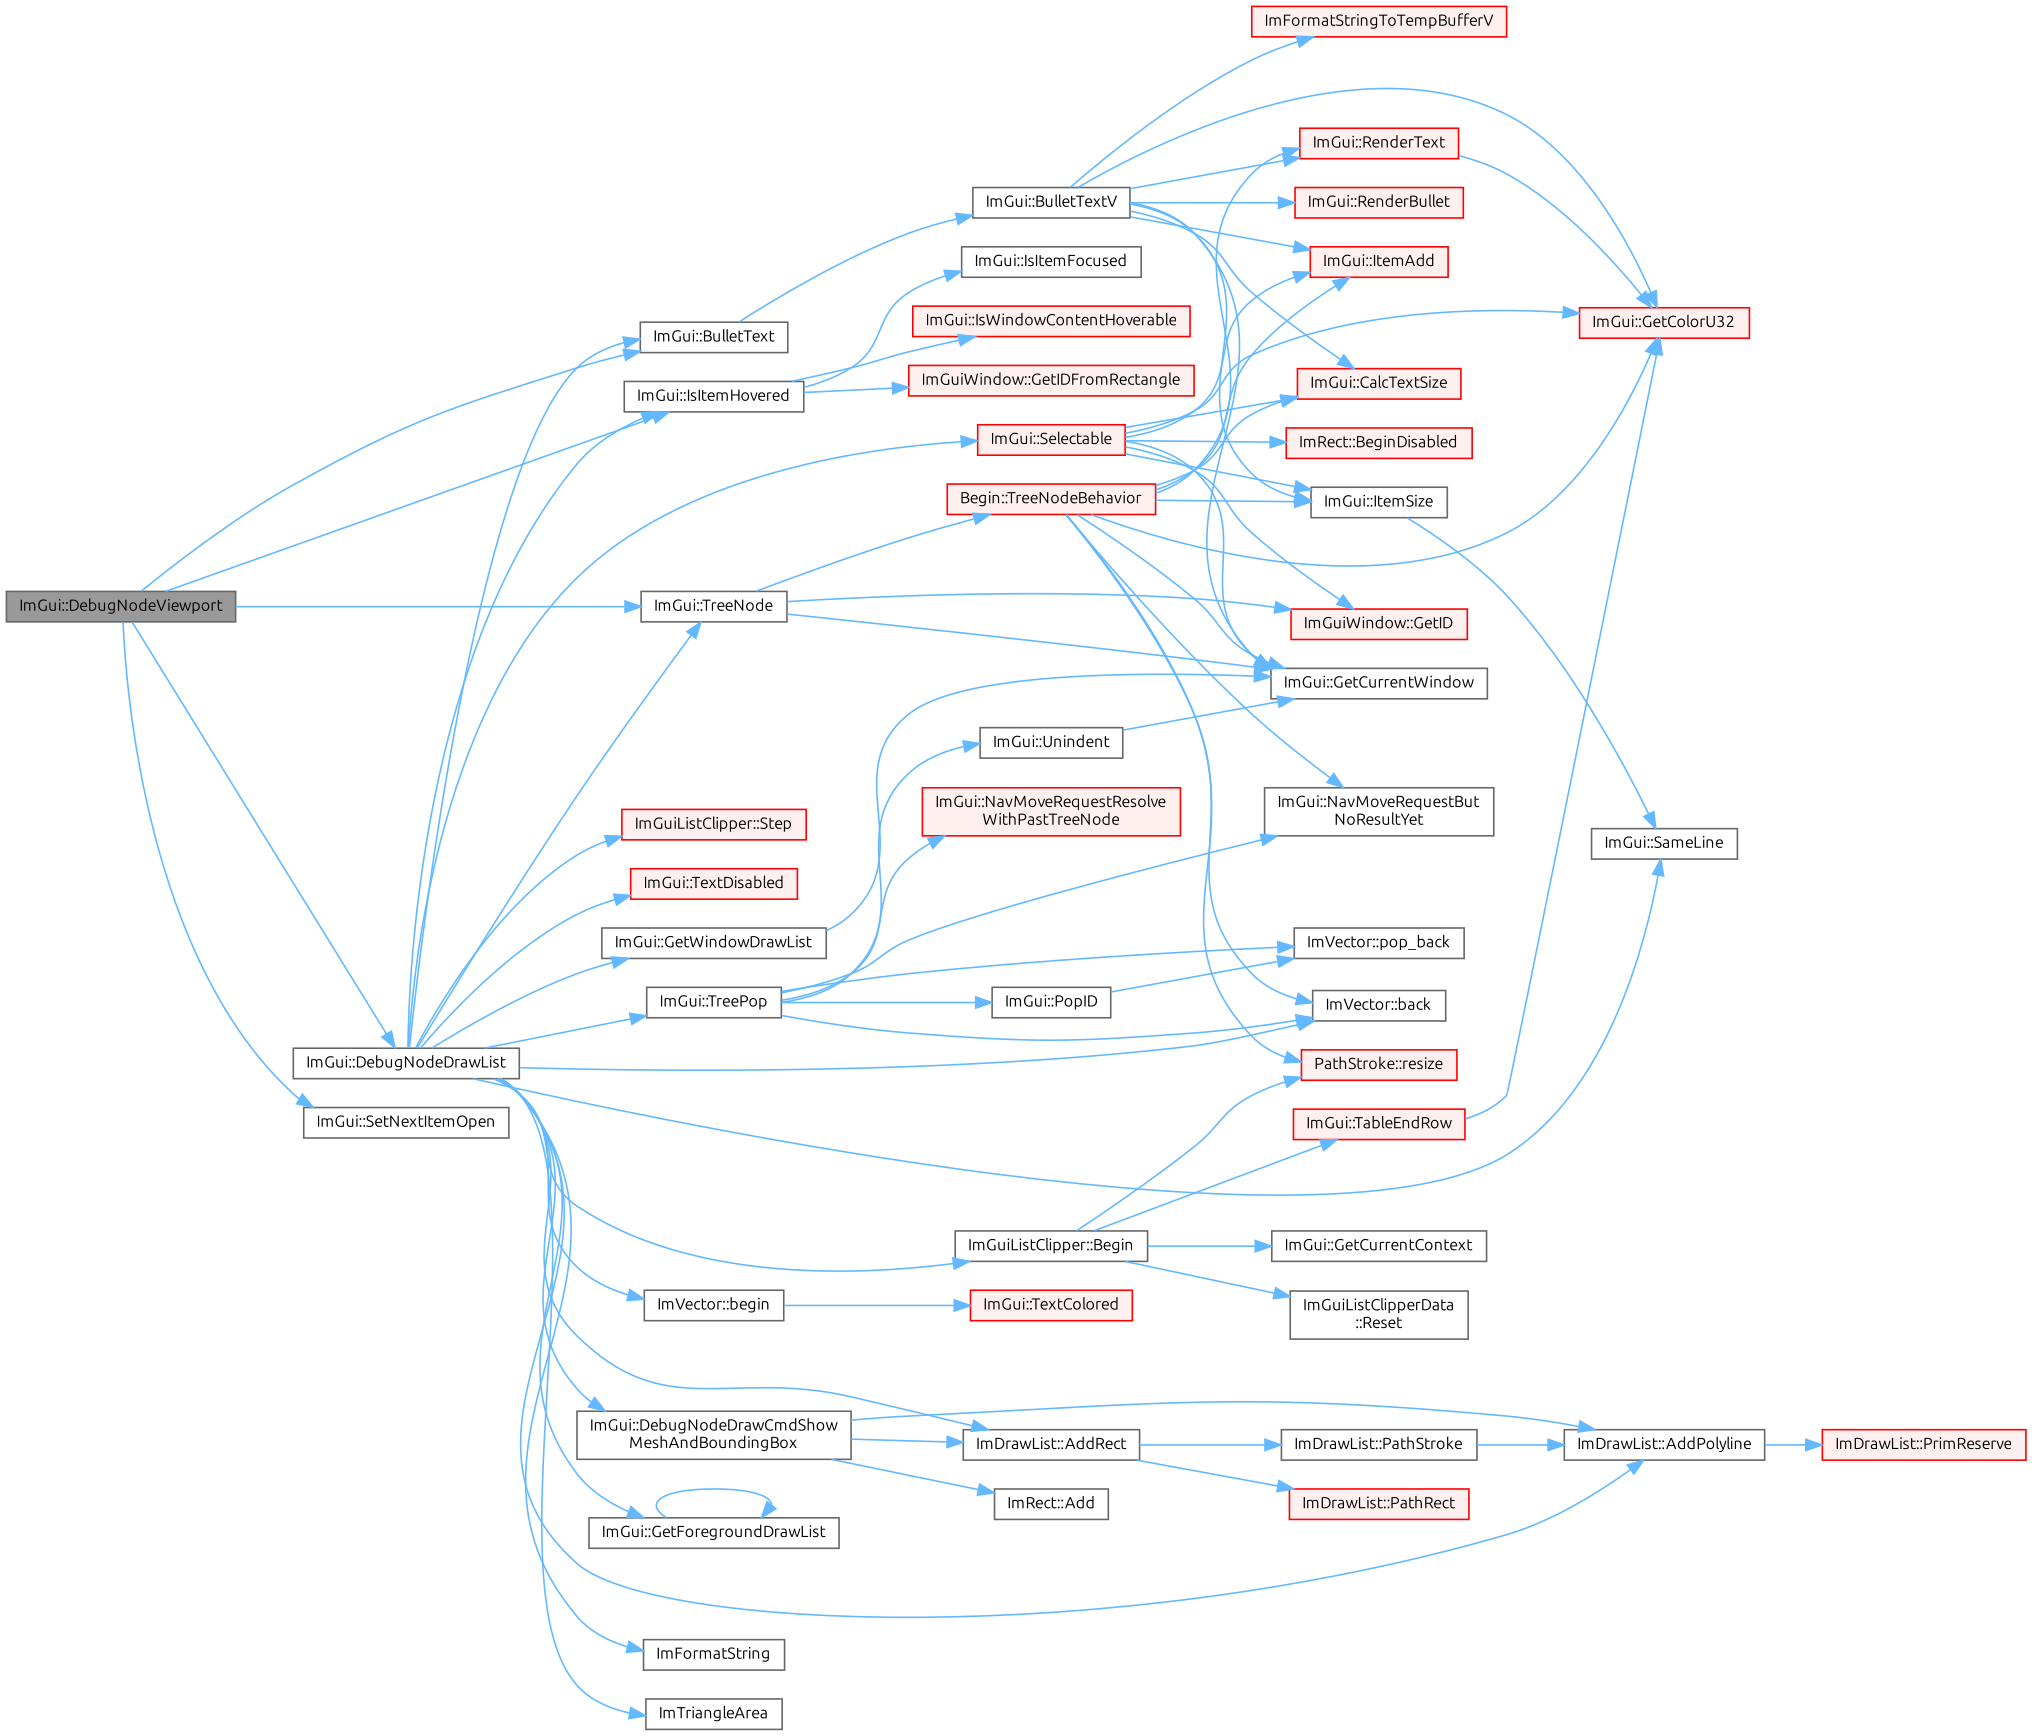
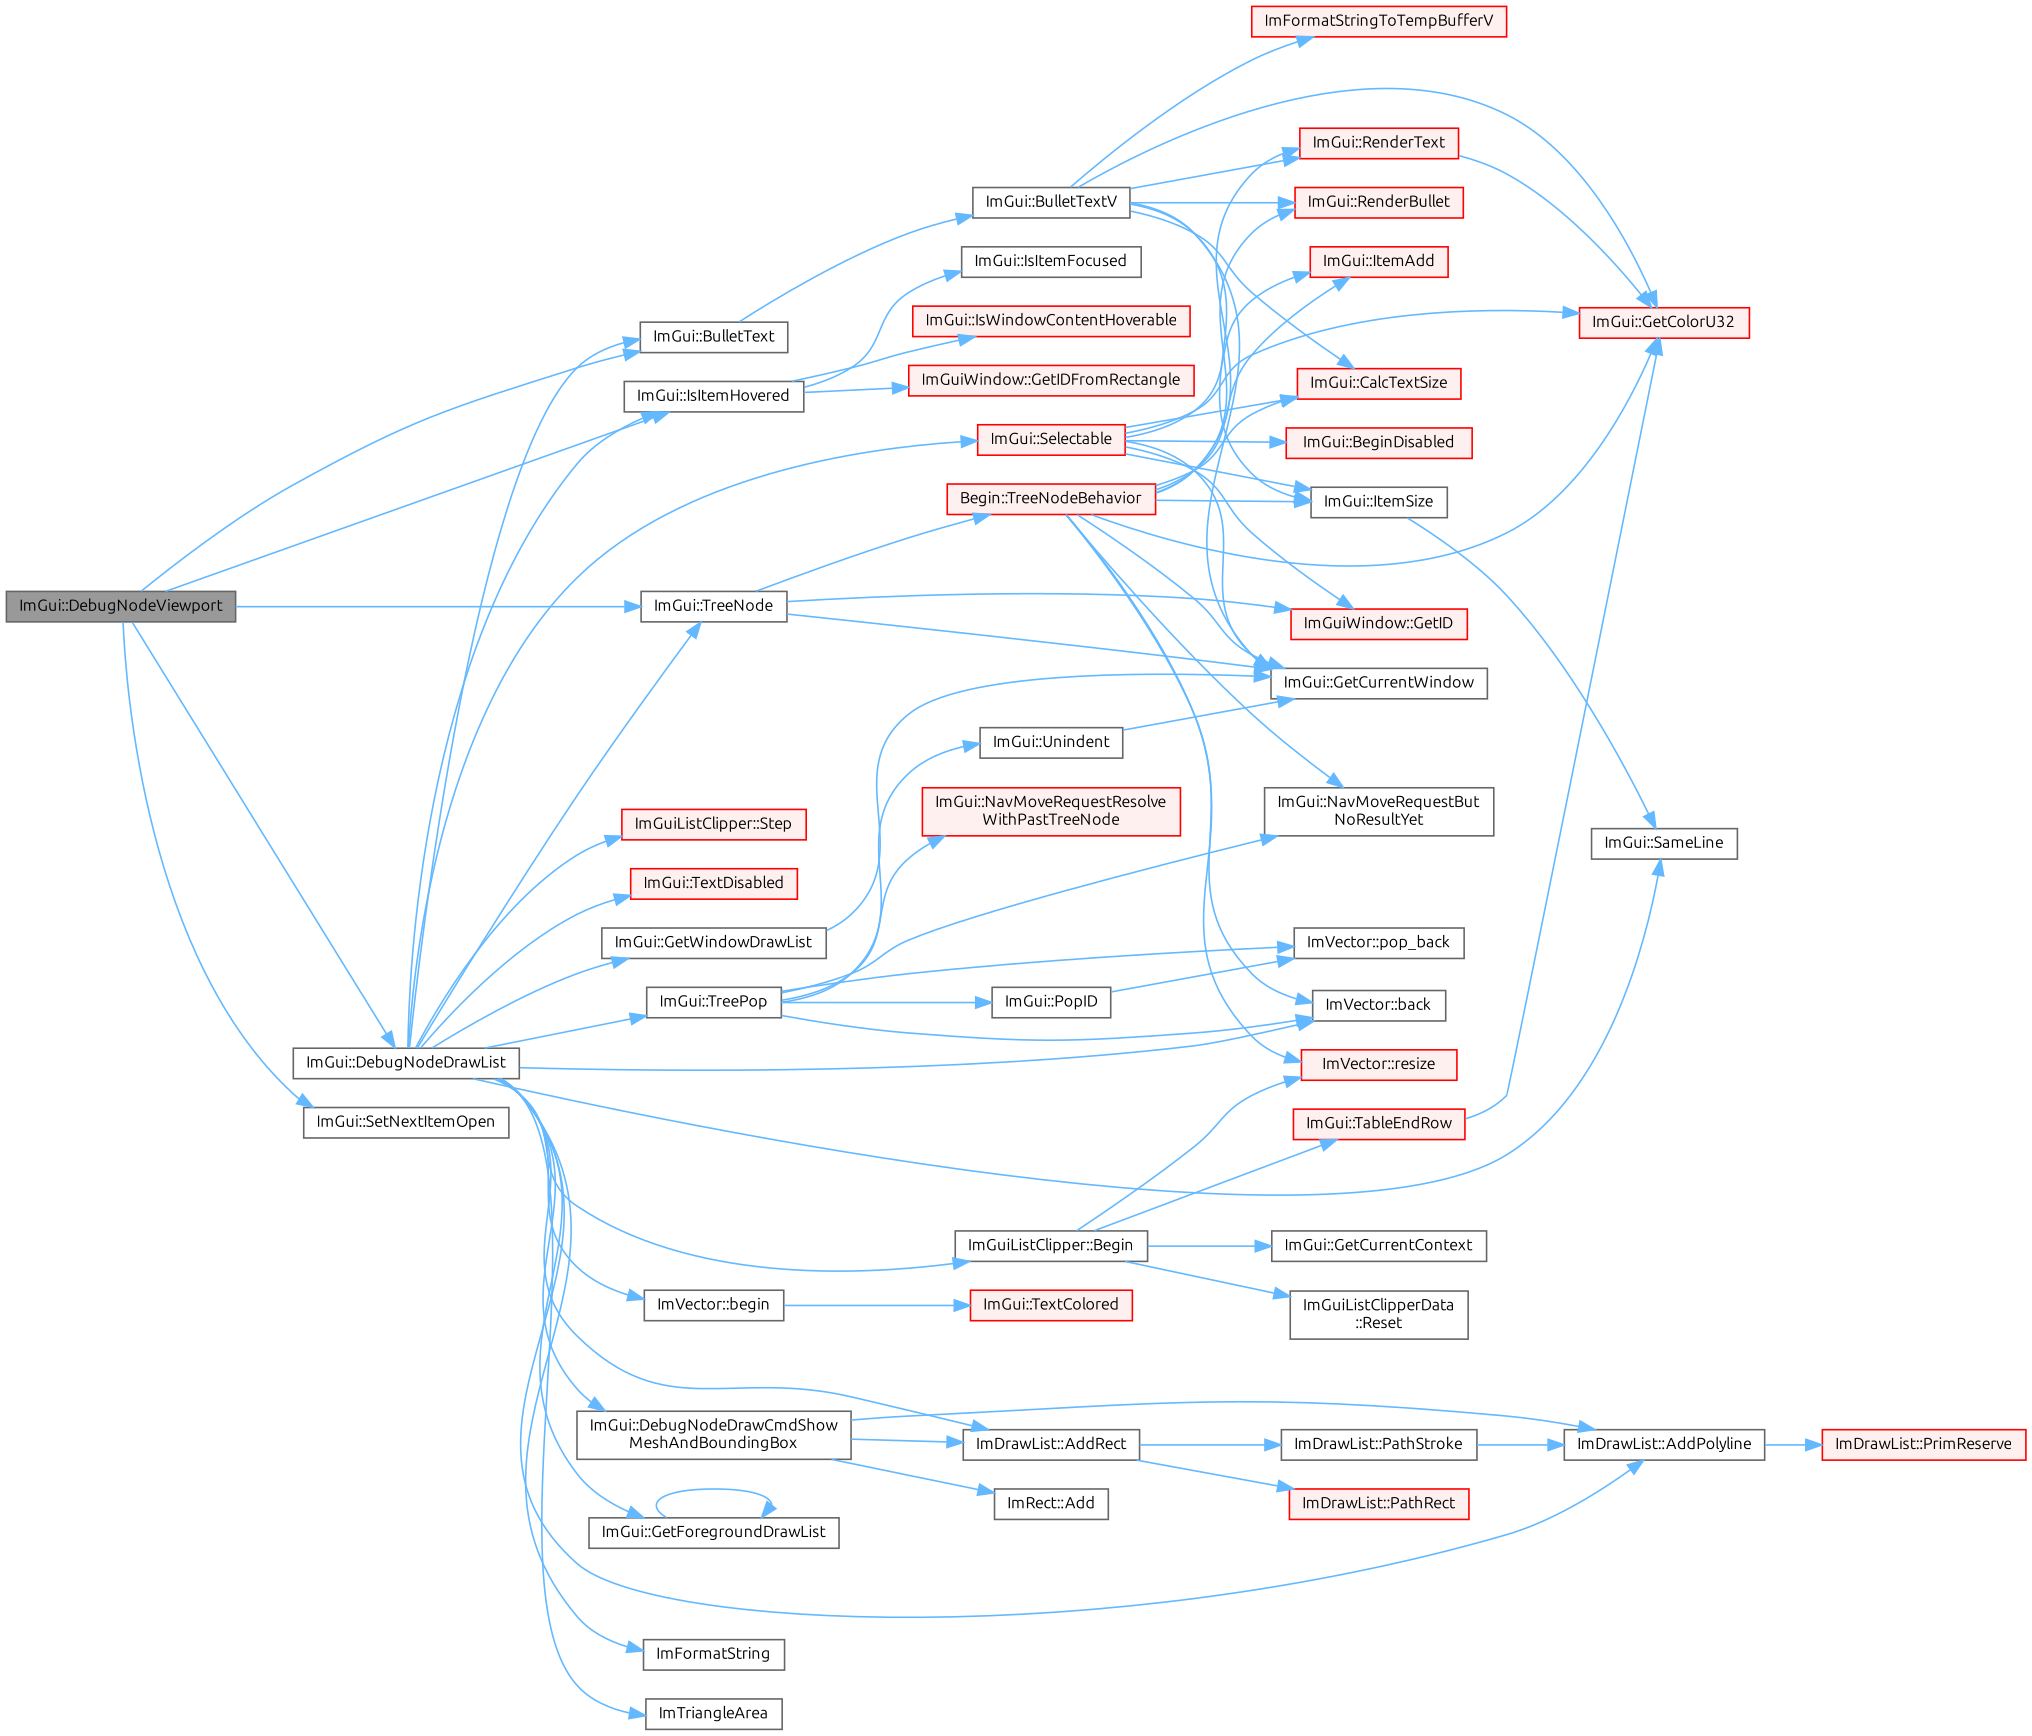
(1233, 236) -> none
none -> (1224, 358)
(1379, 443) -> (1379, 443)
(1379, 1065) -> (1379, 1065)
